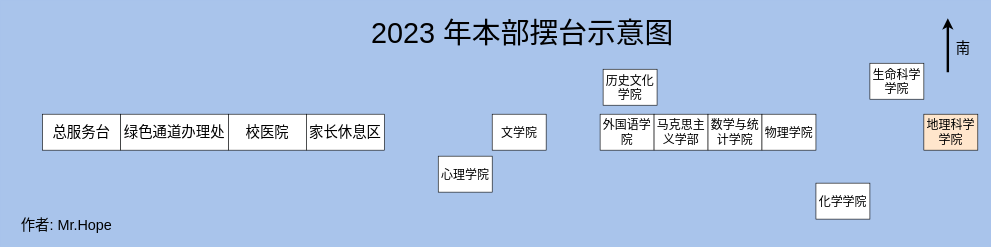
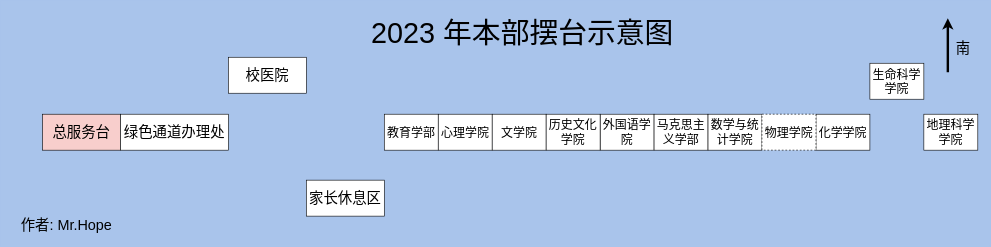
(630, 87) -> (573, 132)
(81, 132) -> (81, 132)
(267, 132) -> (267, 75)
(345, 132) -> (345, 198)
none -> (411, 132)
(789, 132) -> (789, 132)
(951, 132) -> (951, 132)
(465, 174) -> (465, 132)
(843, 201) -> (843, 132)
